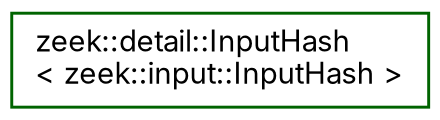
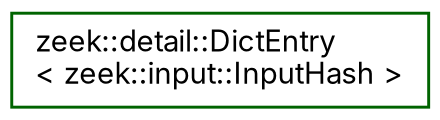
(220, 60) -> (220, 60)
